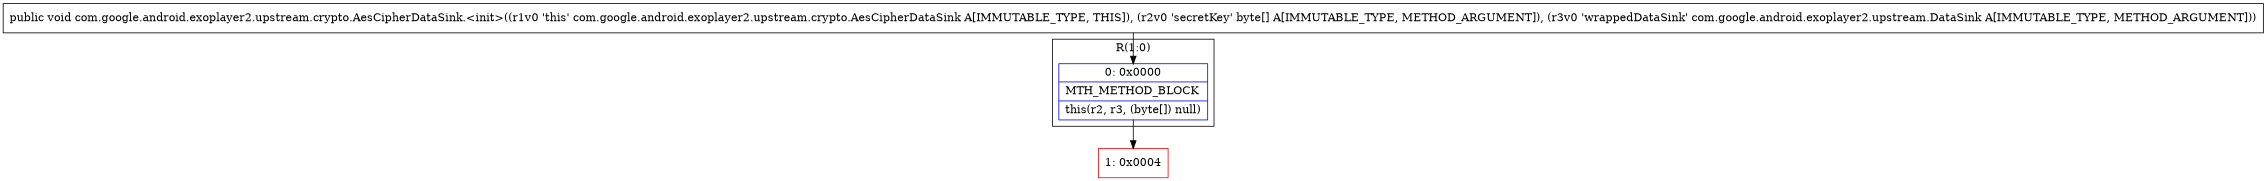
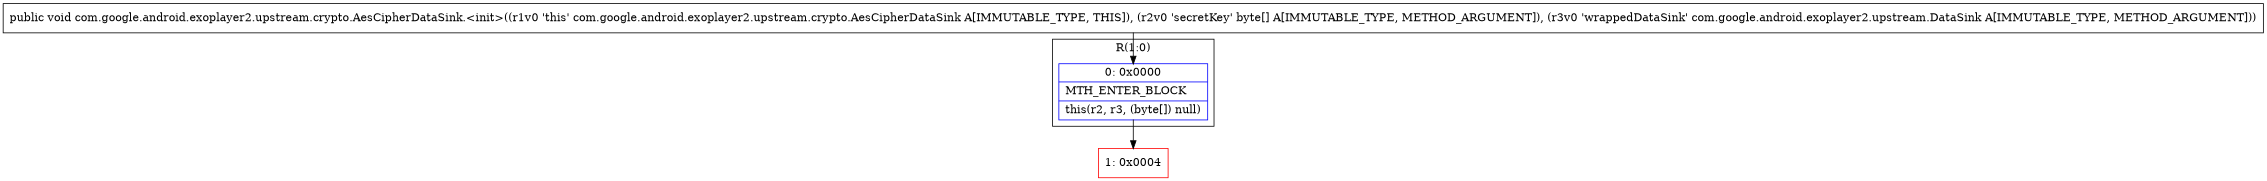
(1132, 91) -> (1126, 91)
